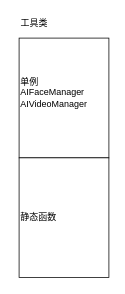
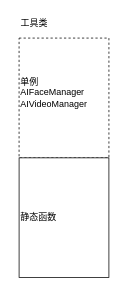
(64, 98) -> (64, 98)
